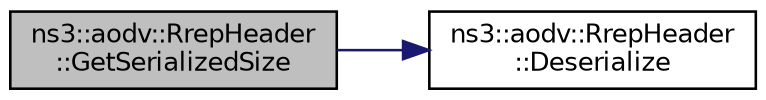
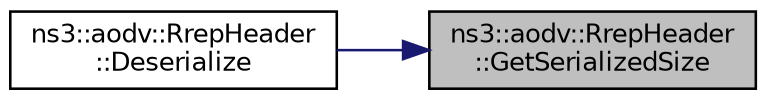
(370, 50) -> (370, 50)
